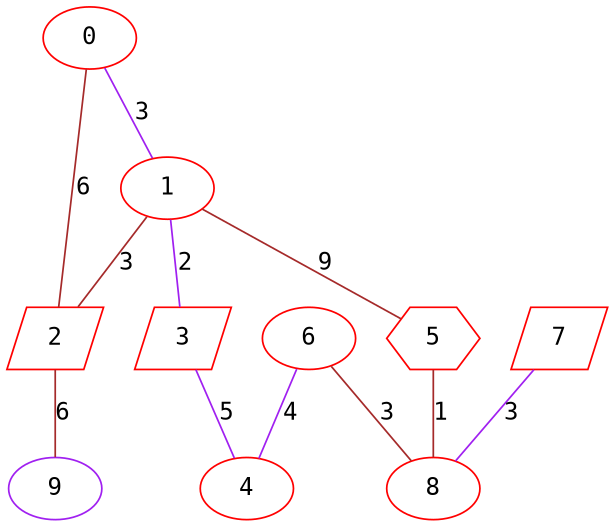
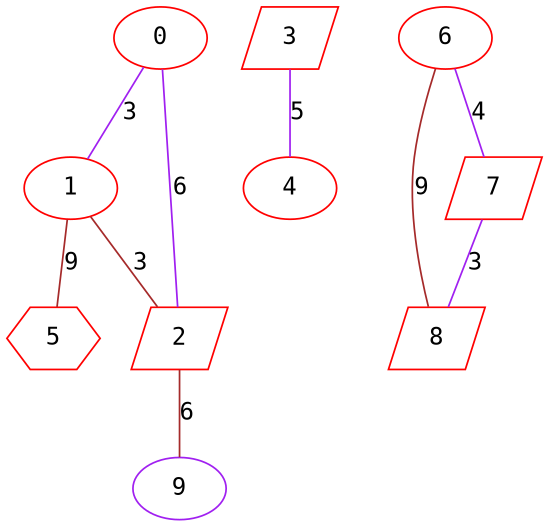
(72, 188) -> (170, 188)
(175, 263) -> none
(388, 413) -> (422, 188)
(433, 413) -> none
(278, 414) -> (470, 113)
(433, 489) -> (437, 338)
